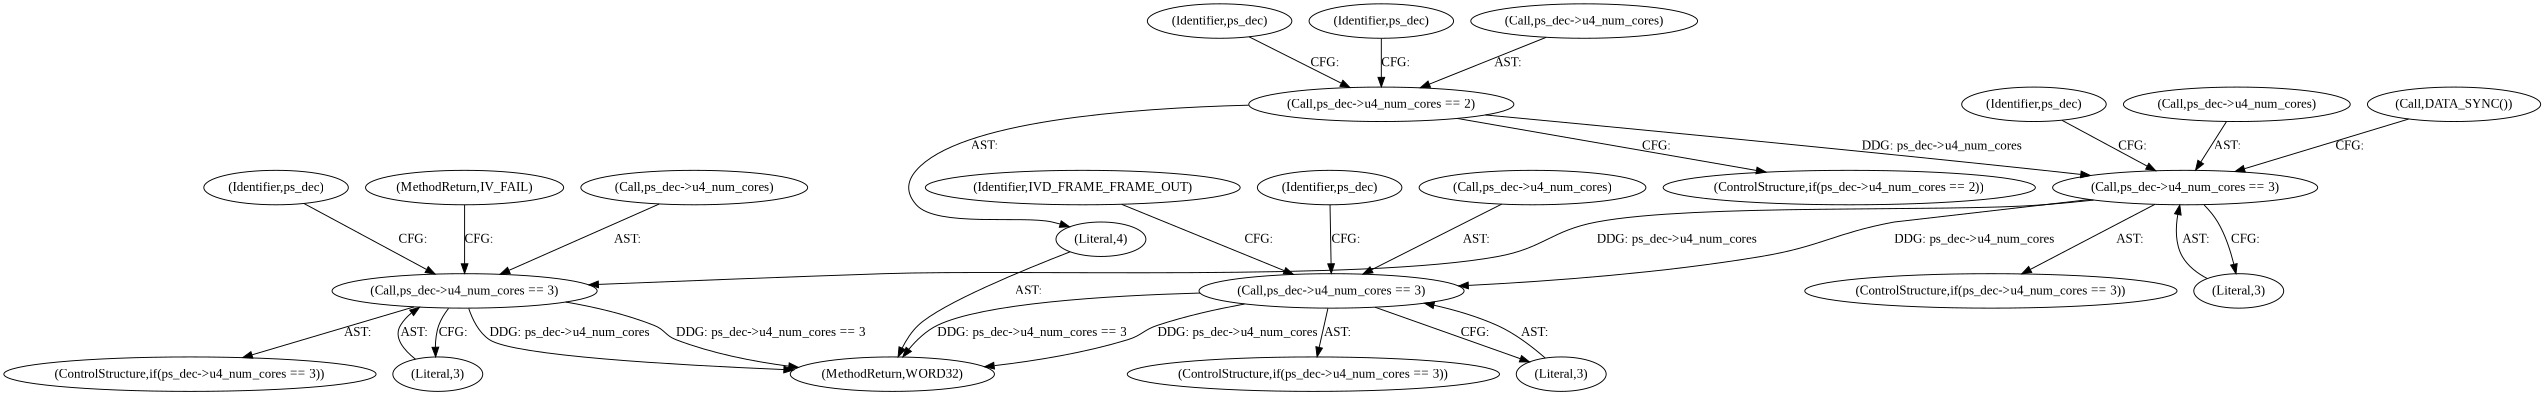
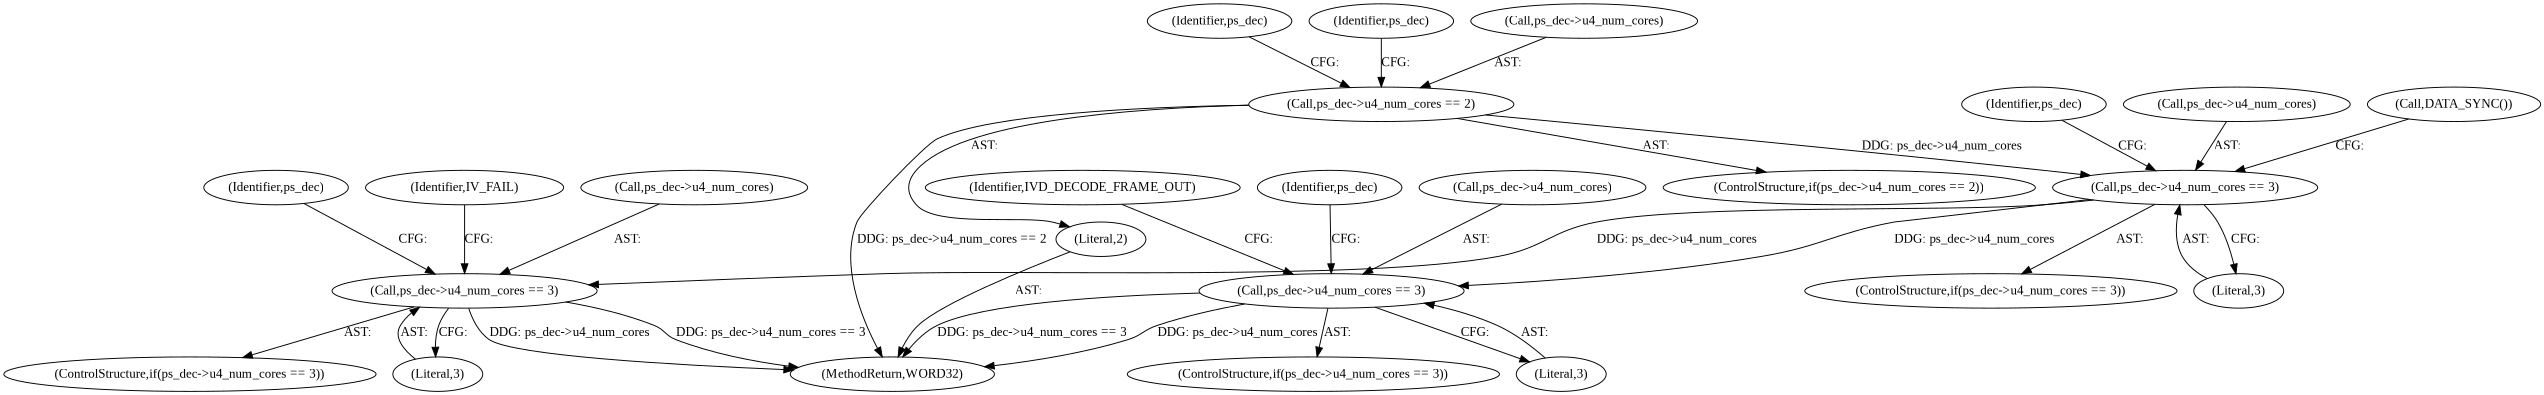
none -> (969, 129)
(1658, 146) -> (1658, 146)
(465, 188) -> (465, 188)
(1083, 188) -> (1083, 188)
(1101, 239) -> (1101, 239)
